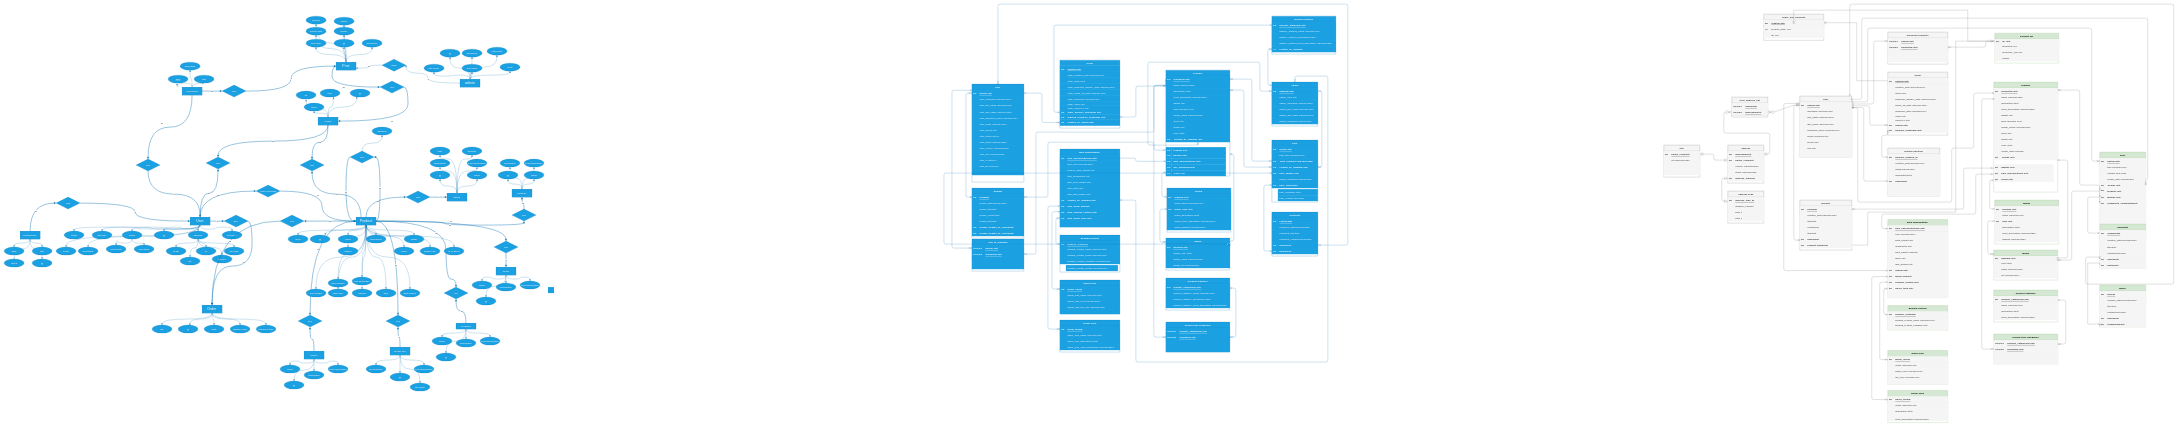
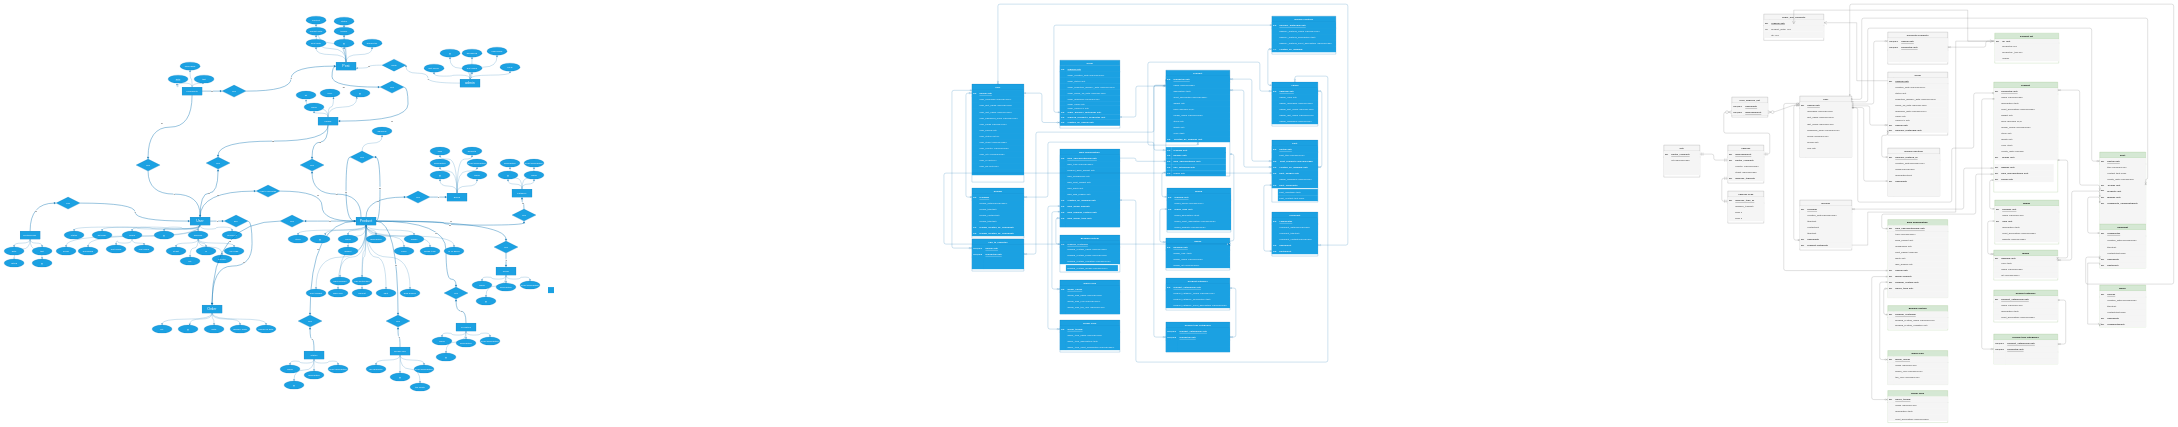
(338, 283) -> (340, 281)
(466, 326) -> (466, 327)
